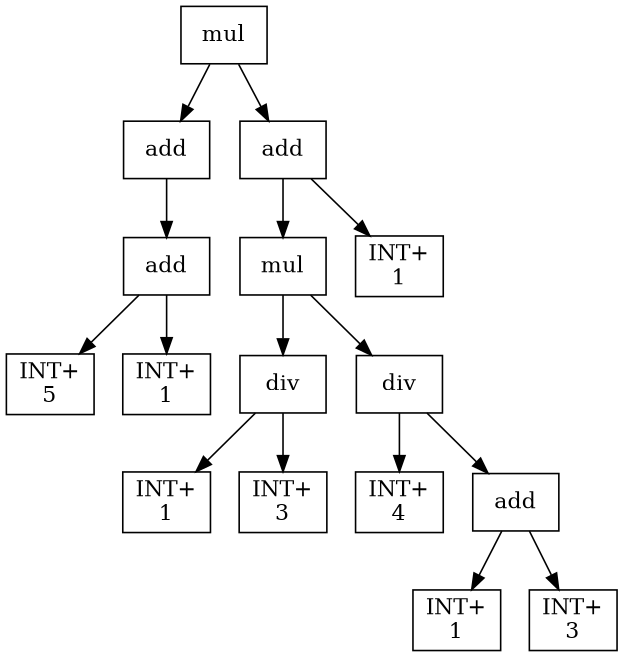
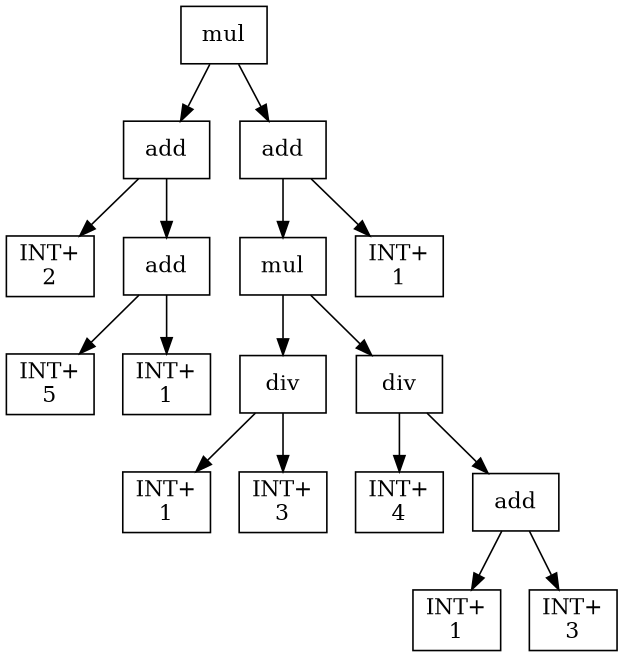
none -> (50, 266)
